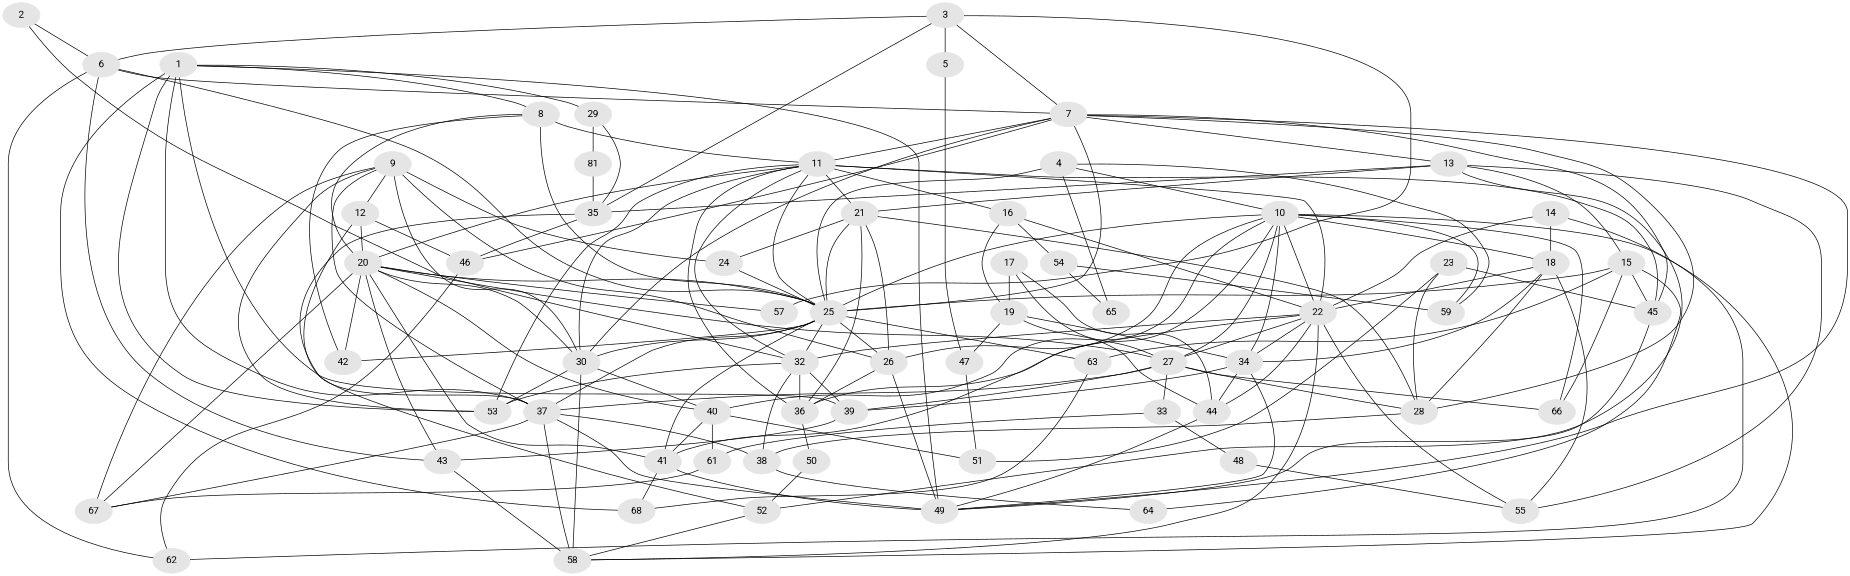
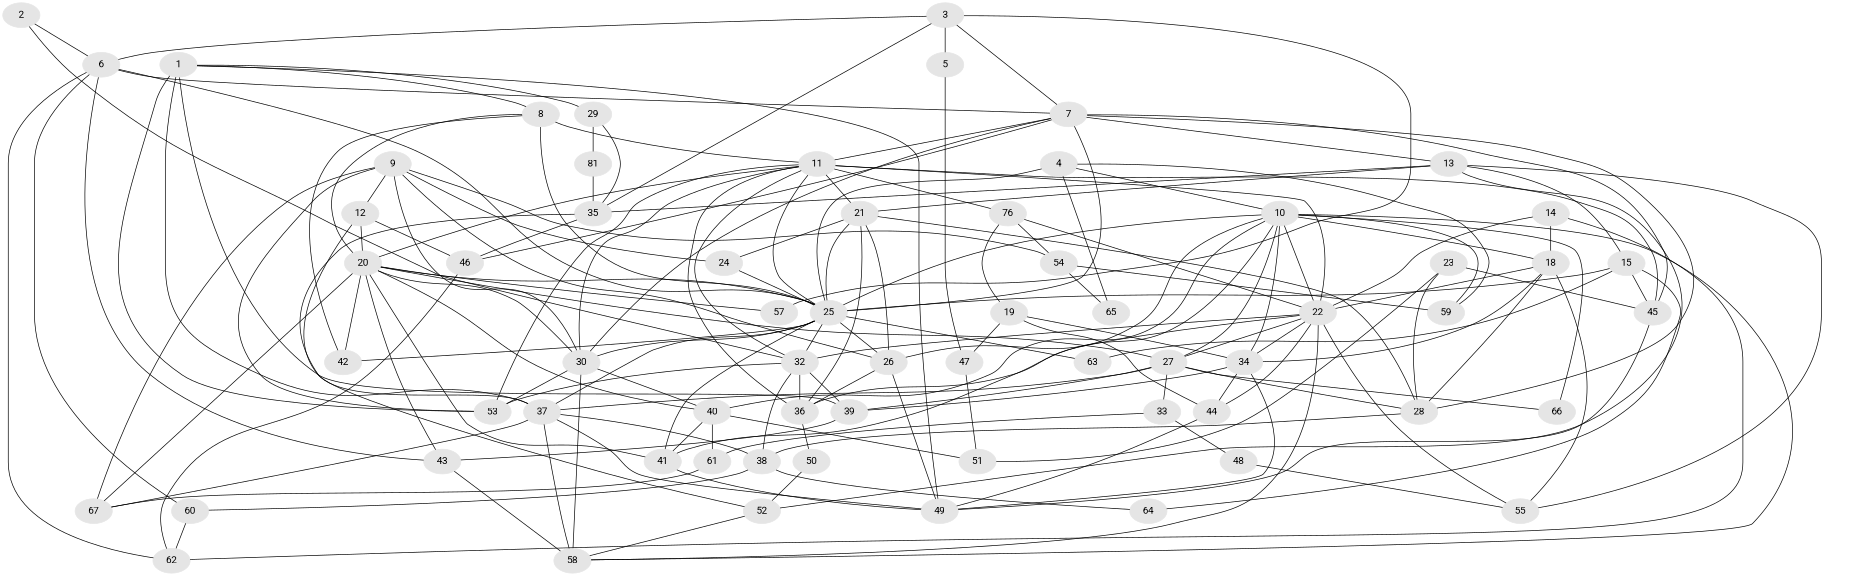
(1008, 214) -> (1008, 214)
(1009, 263) -> none
(368, 306) -> (739, 239)
(1829, 332) -> none
(1595, 339) -> none
none -> (190, 511)
(637, 511) -> none
